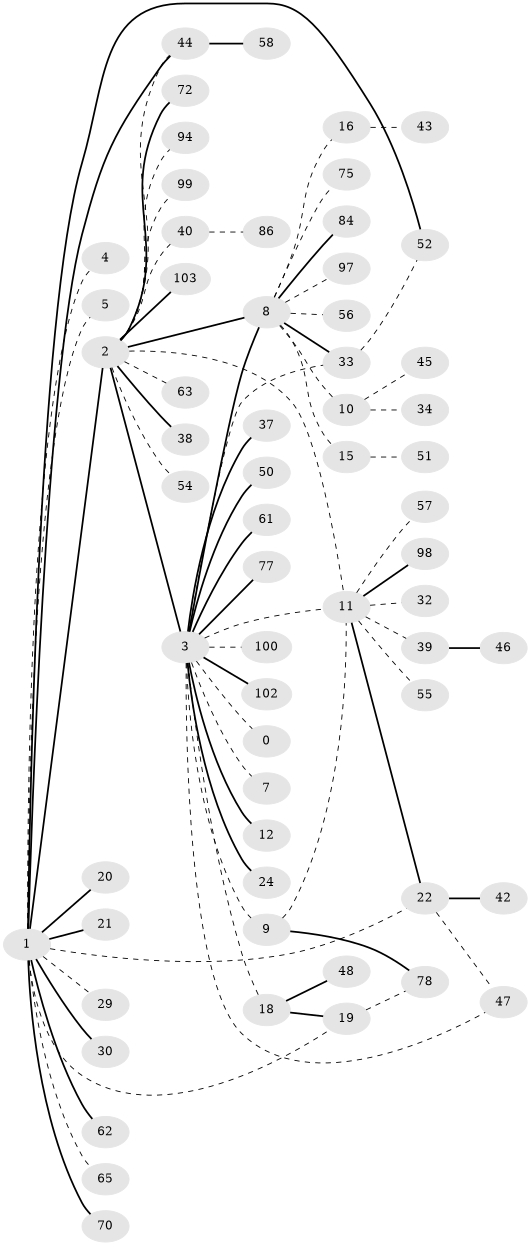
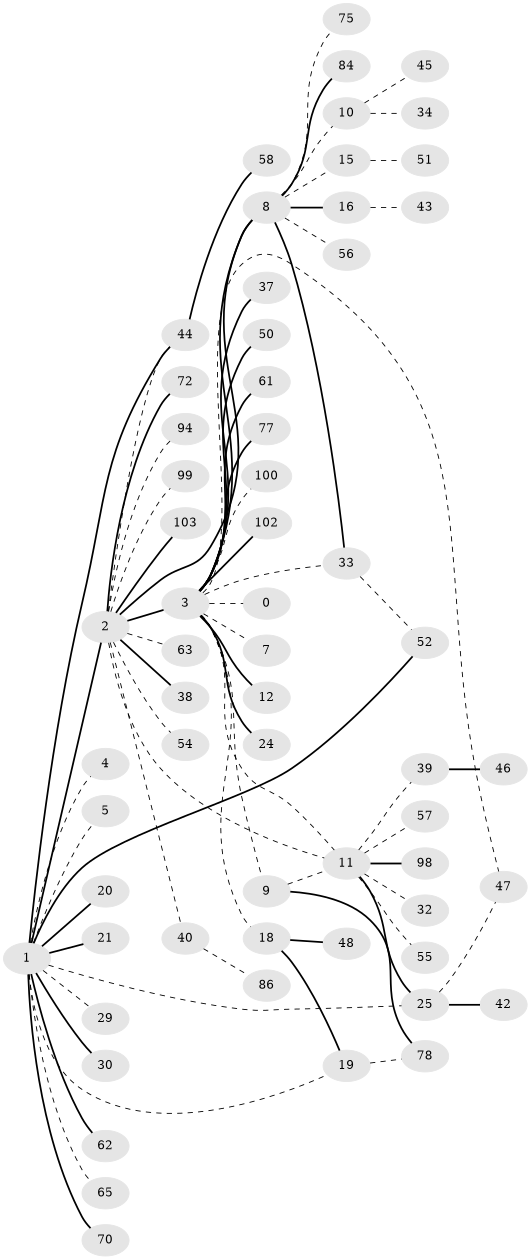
(302, 217) -> (307, 208)
(347, 269) -> none
(425, 898) -> (425, 1005)
